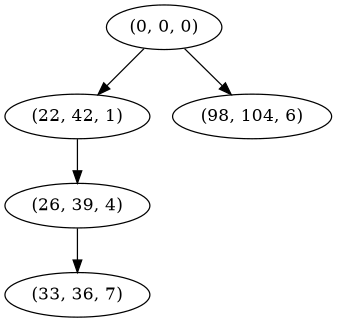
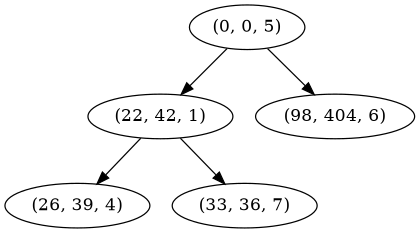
(164, 27) -> (247, 27)
(252, 116) -> (335, 116)
(77, 244) -> (198, 157)
